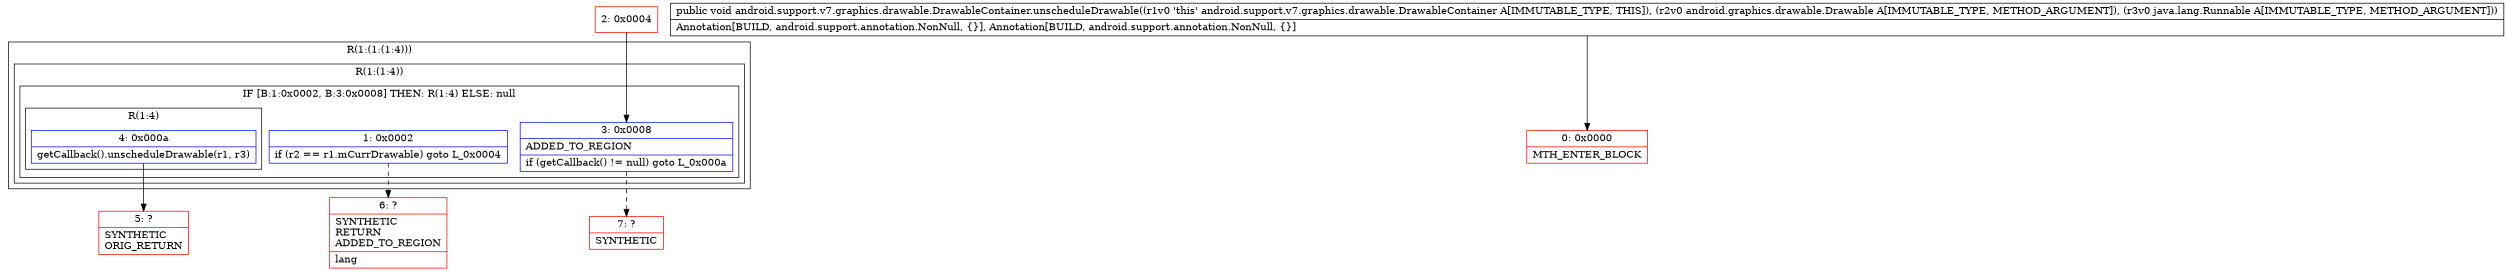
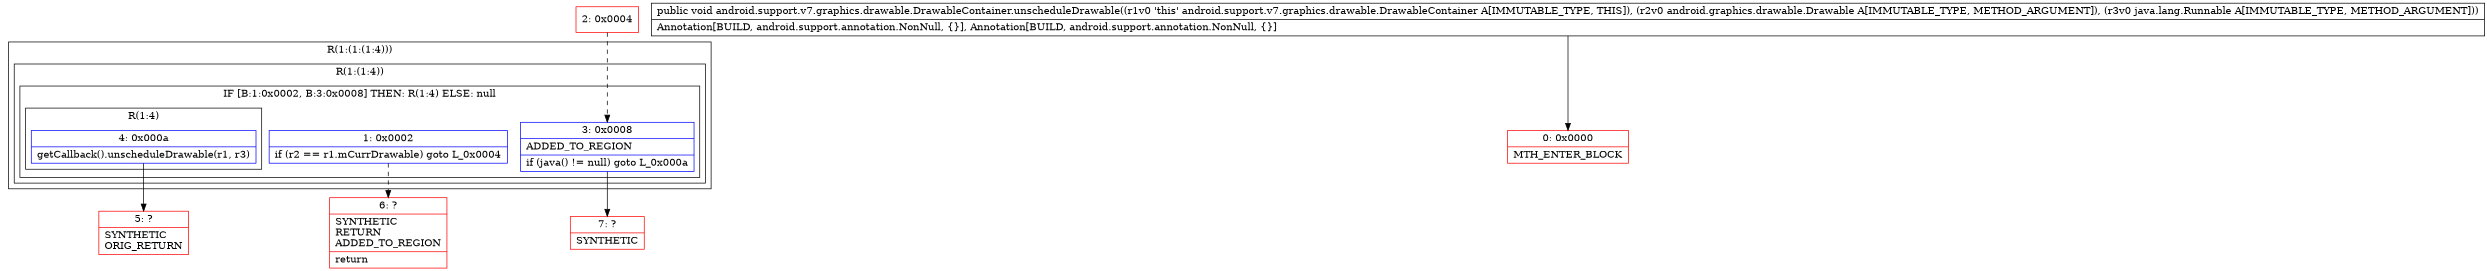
(626, 74) -> (607, 74)
(626, 163) -> (607, 163)
(626, 193) -> (607, 193)
(346, 260) -> (352, 260)
